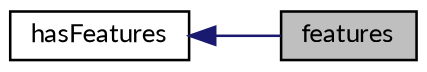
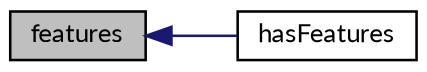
(248, 36) -> (204, 36)
